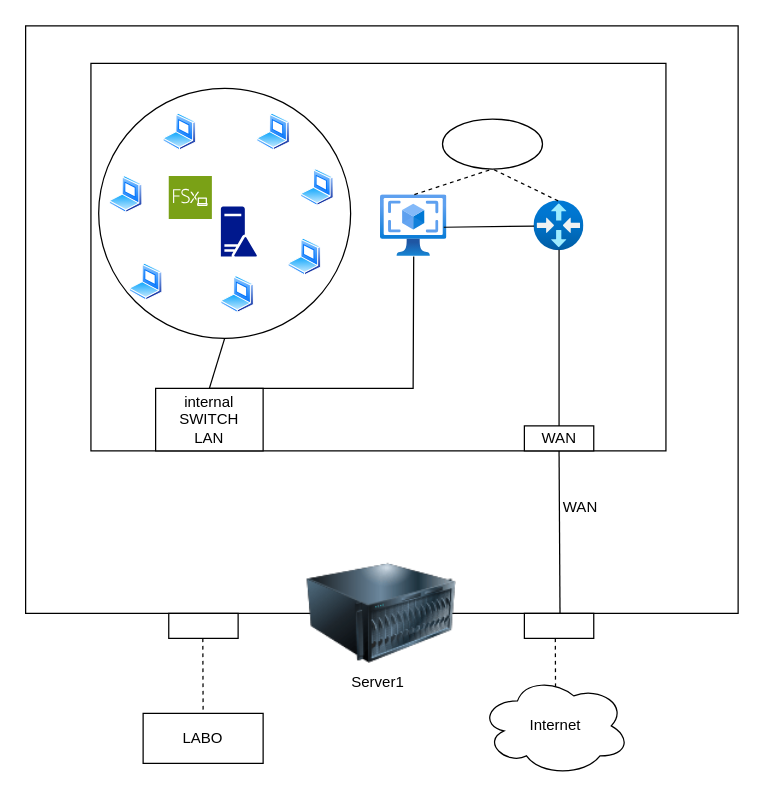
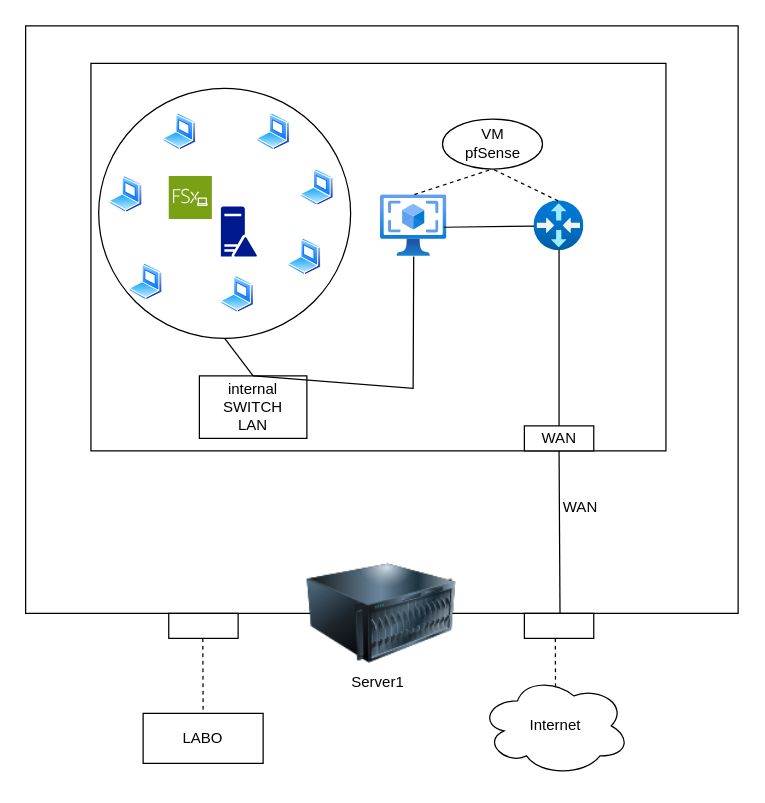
none -> (493, 143)
(209, 419) -> (253, 407)
